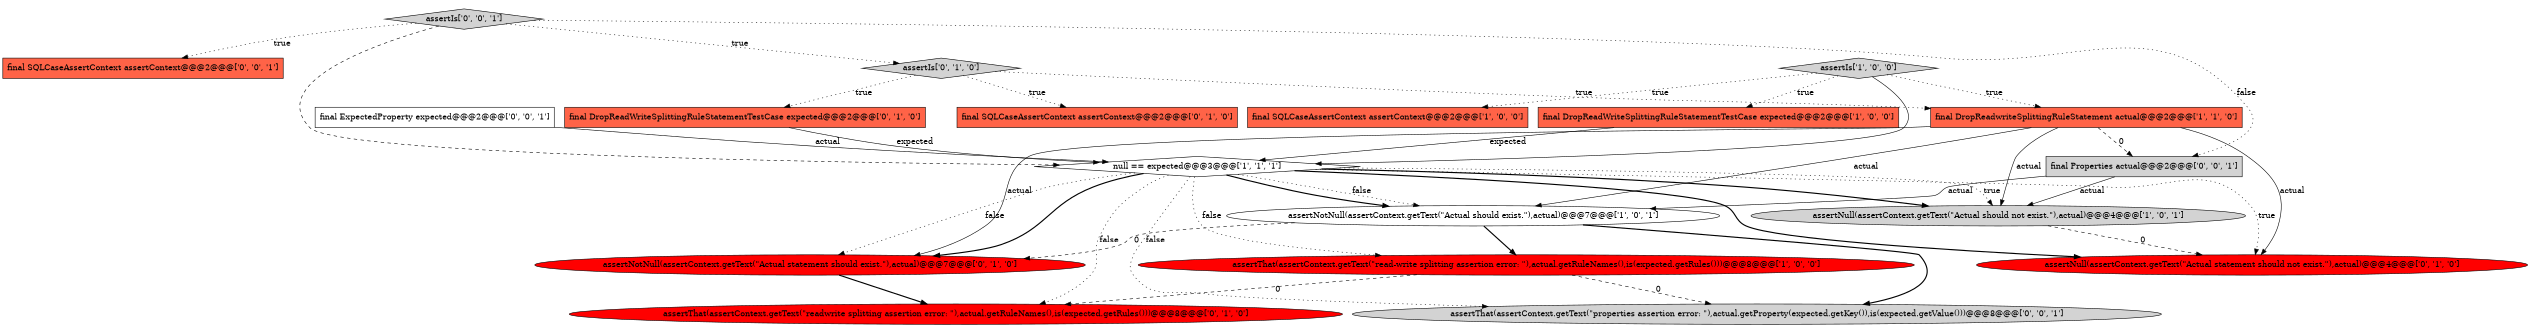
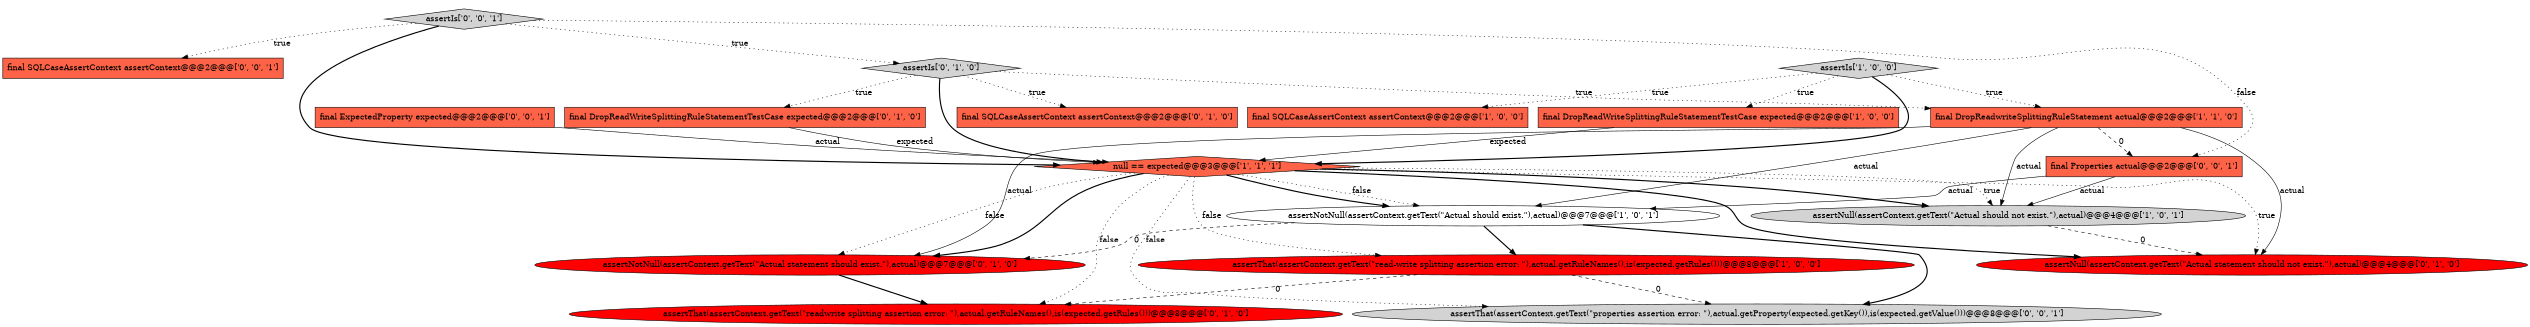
(435, 117) -> (435, 117)
none -> (997, 147)
(1647, 153) -> (1647, 153)
(585, 155) -> (585, 155)
(1197, 167) -> (1197, 167)
(2144, 167) -> (2144, 167)
